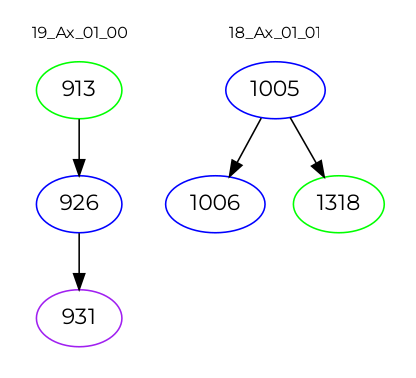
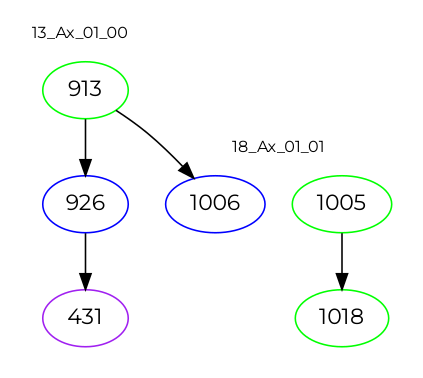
(80, 34) -> (80, 34)
(276, 90) -> (342, 204)
(249, 140) -> (164, 148)
(339, 204) -> (342, 318)
(79, 318) -> (86, 318)
